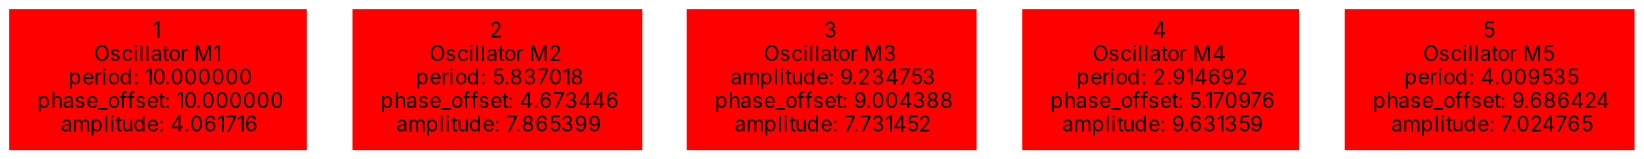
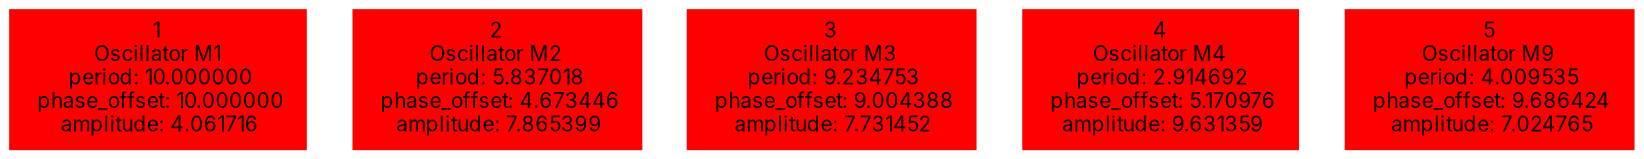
(1490, 55) -> (1490, 55)
(832, 78) -> (832, 78)
